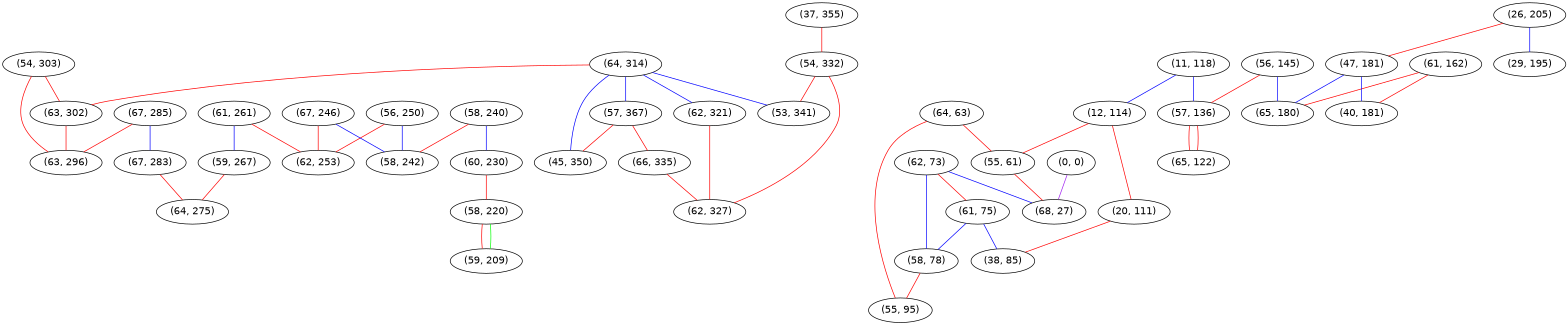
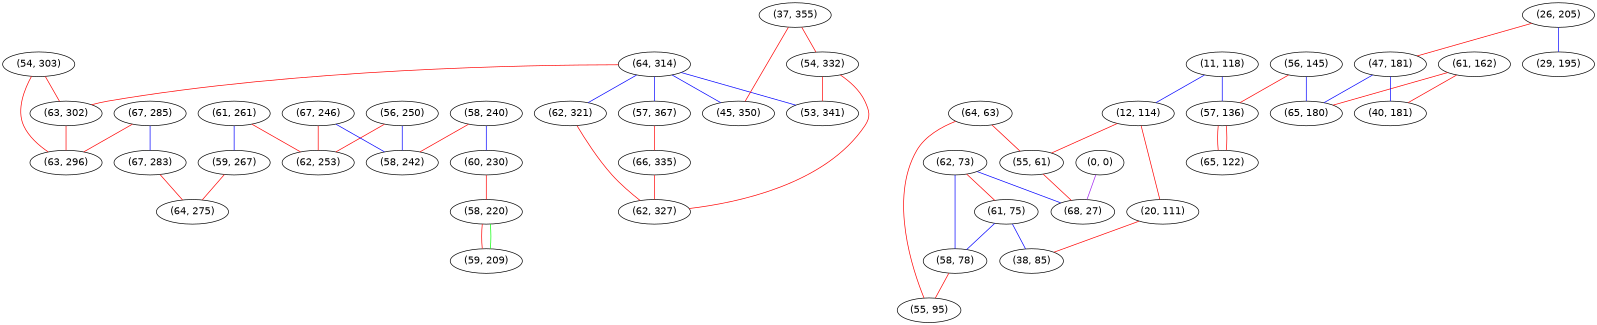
(598, 138) -> (767, 64)
